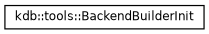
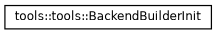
(104, 17) -> (108, 17)
